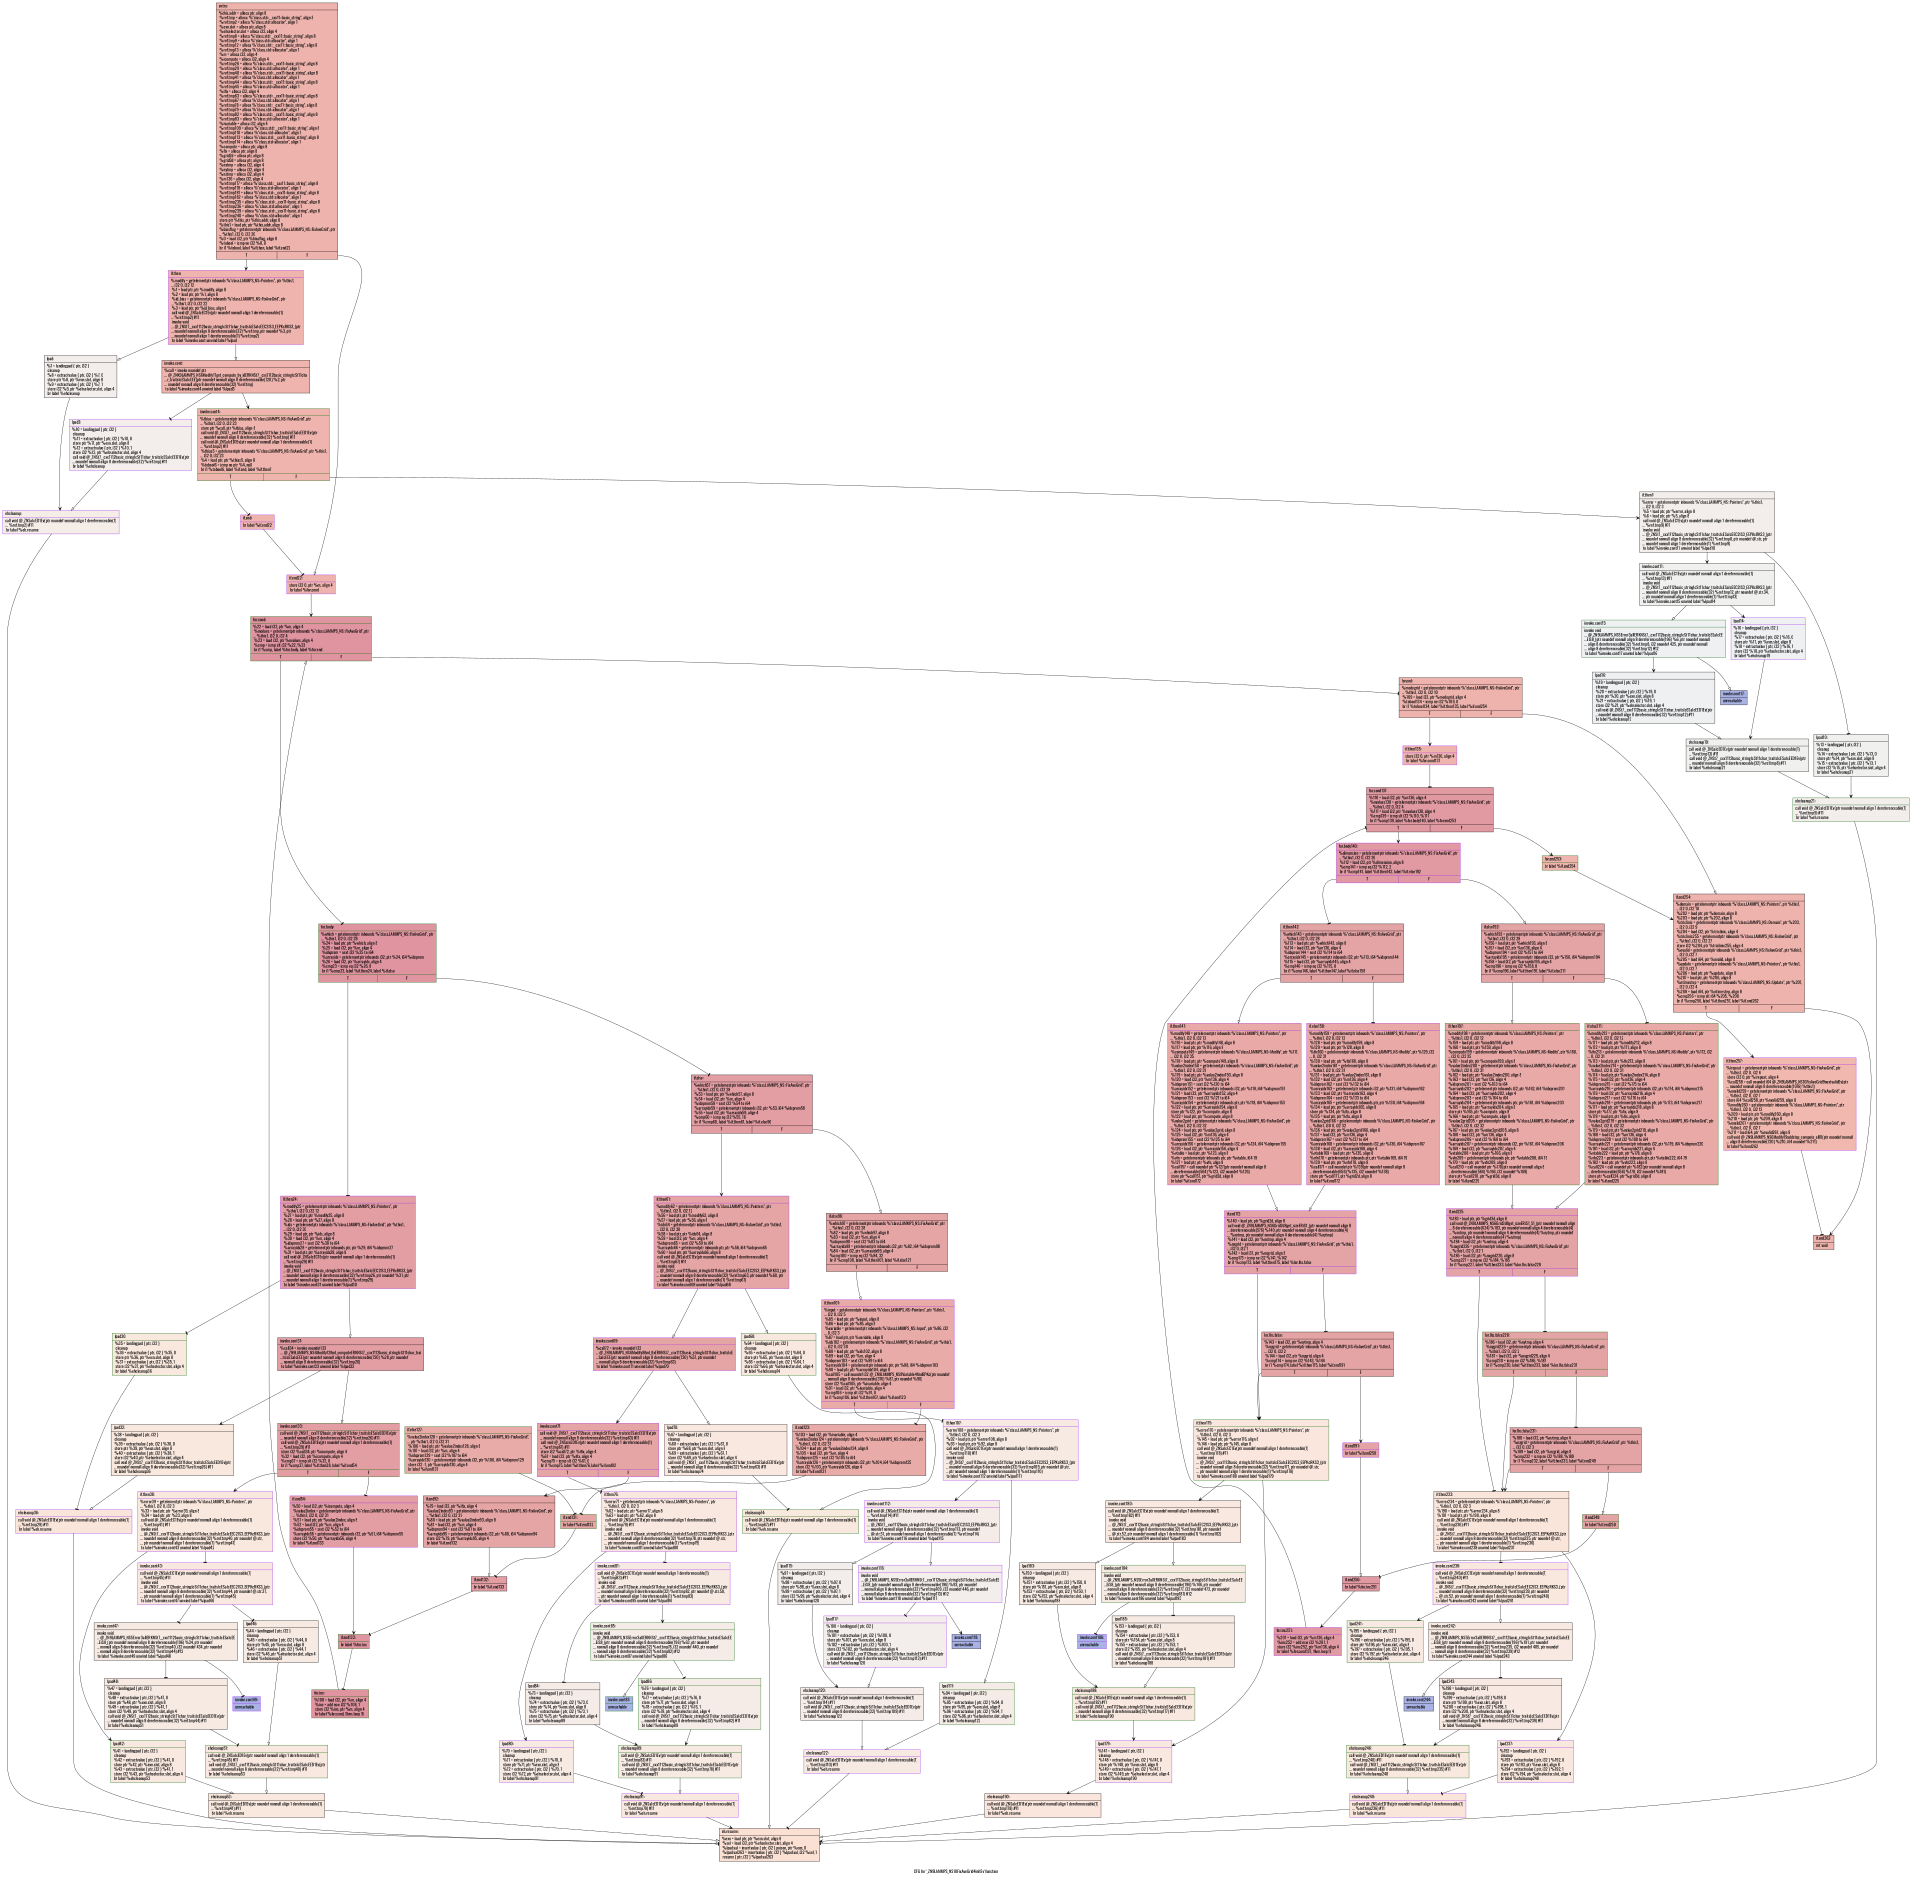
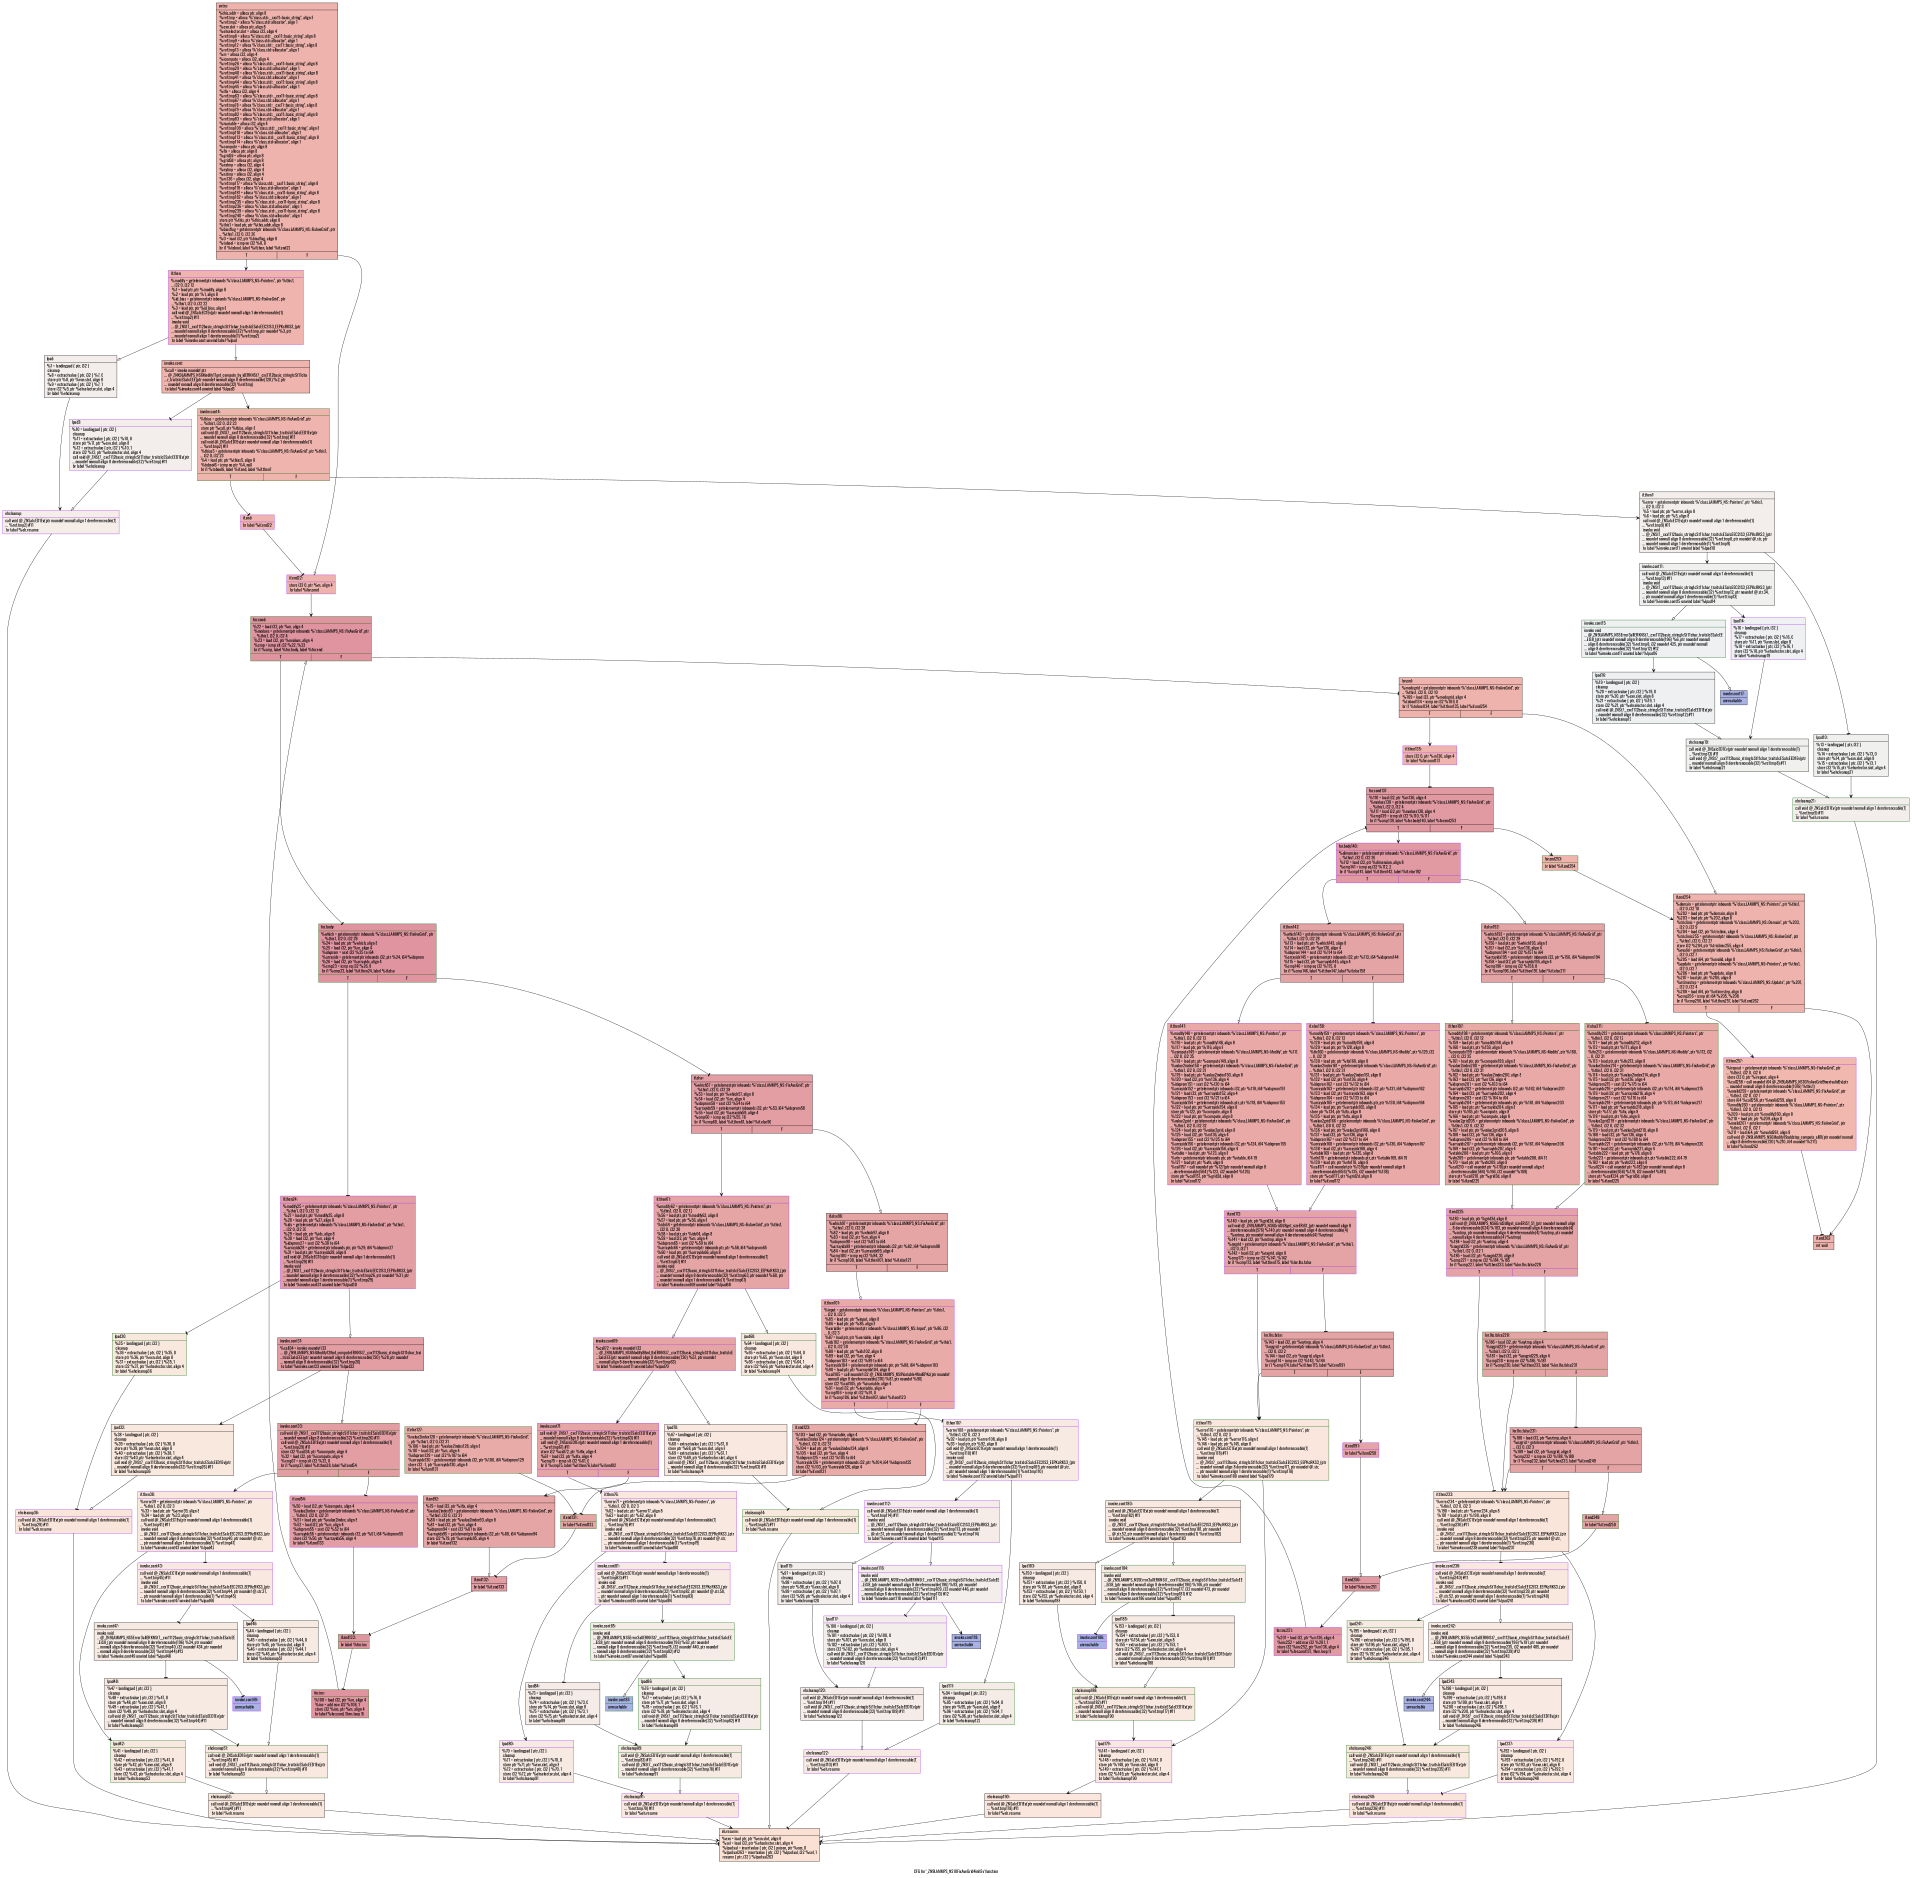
(1256, 1254) -> (1256, 1254)
(678, 1668) -> (678, 1668)
(520, 1825) -> (520, 1825)
